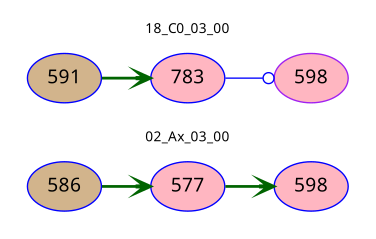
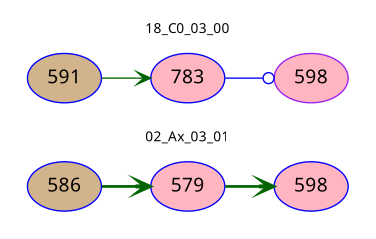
(119, 78) -> (119, 78)
(188, 138) -> (188, 138)
(188, 186) -> (188, 186)
